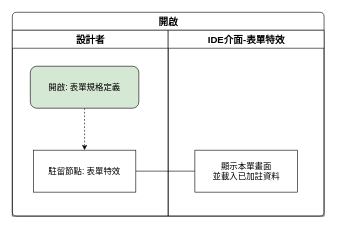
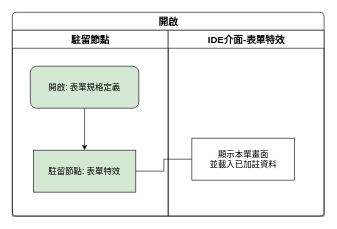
(91, 39) -> (91, 39)
(85, 126) -> (85, 126)
(85, 171) -> (85, 171)
(246, 171) -> (243, 159)
